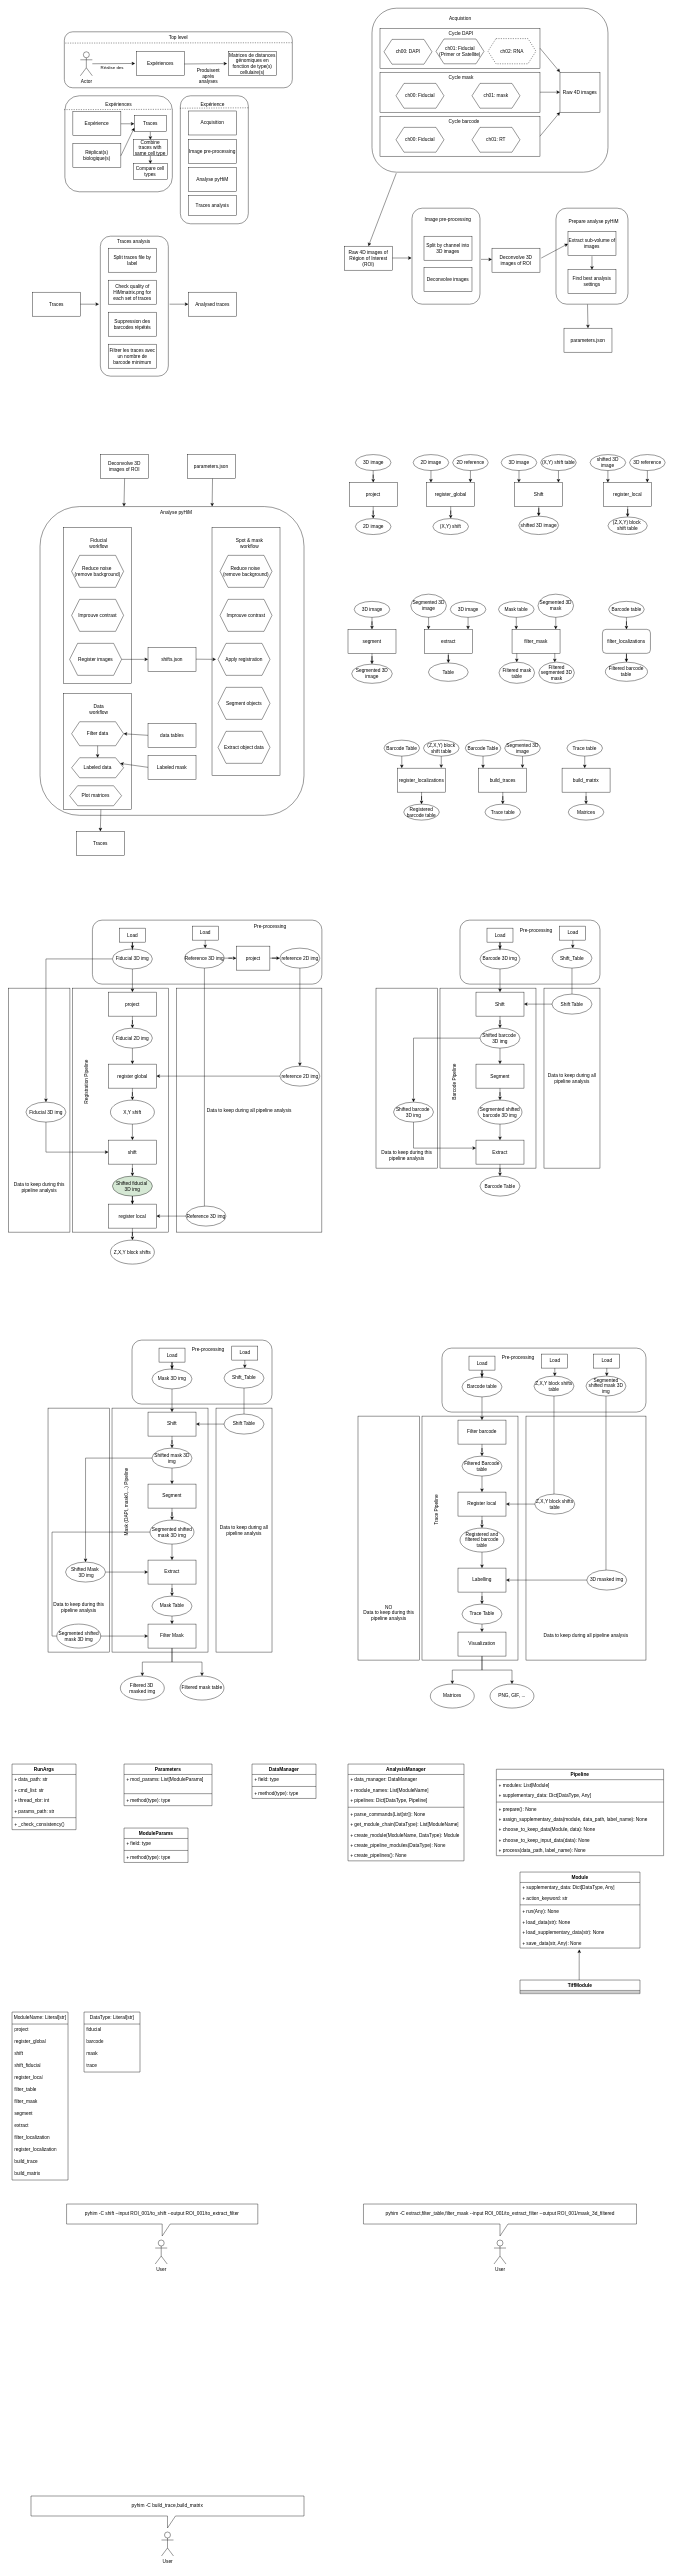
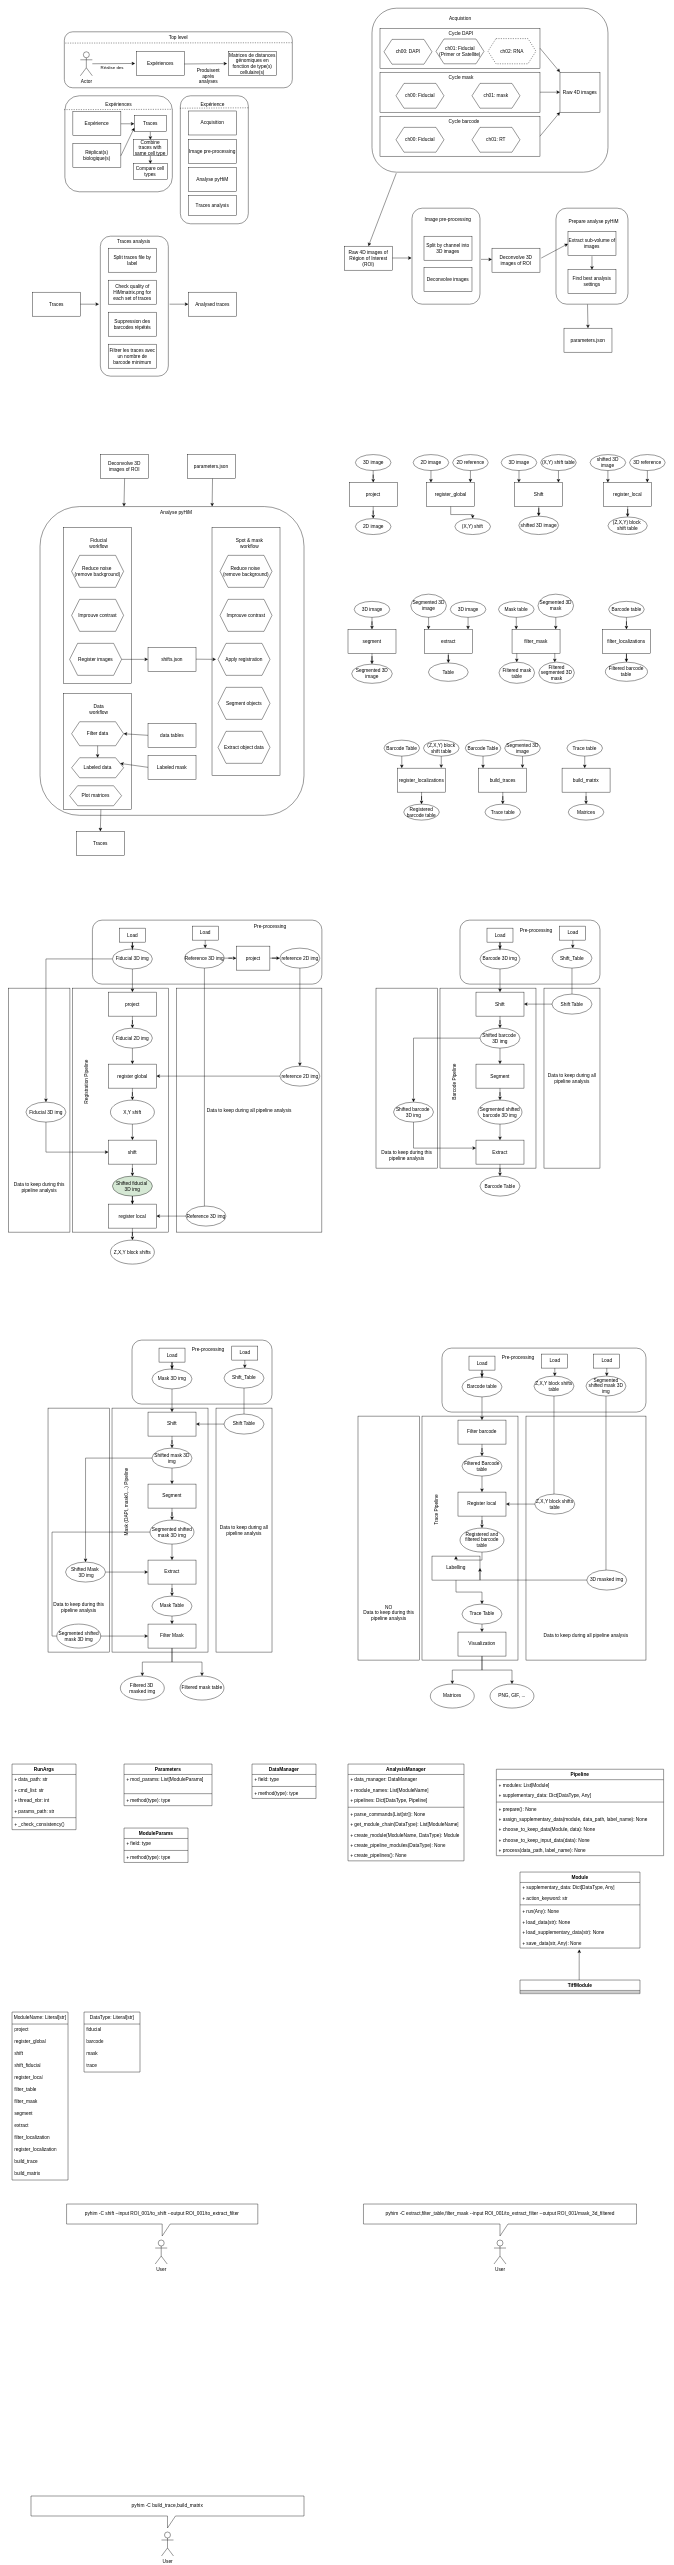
(451, 527) -> (473, 527)
(626, 641) -> (626, 641)
(482, 1580) -> (456, 1568)
